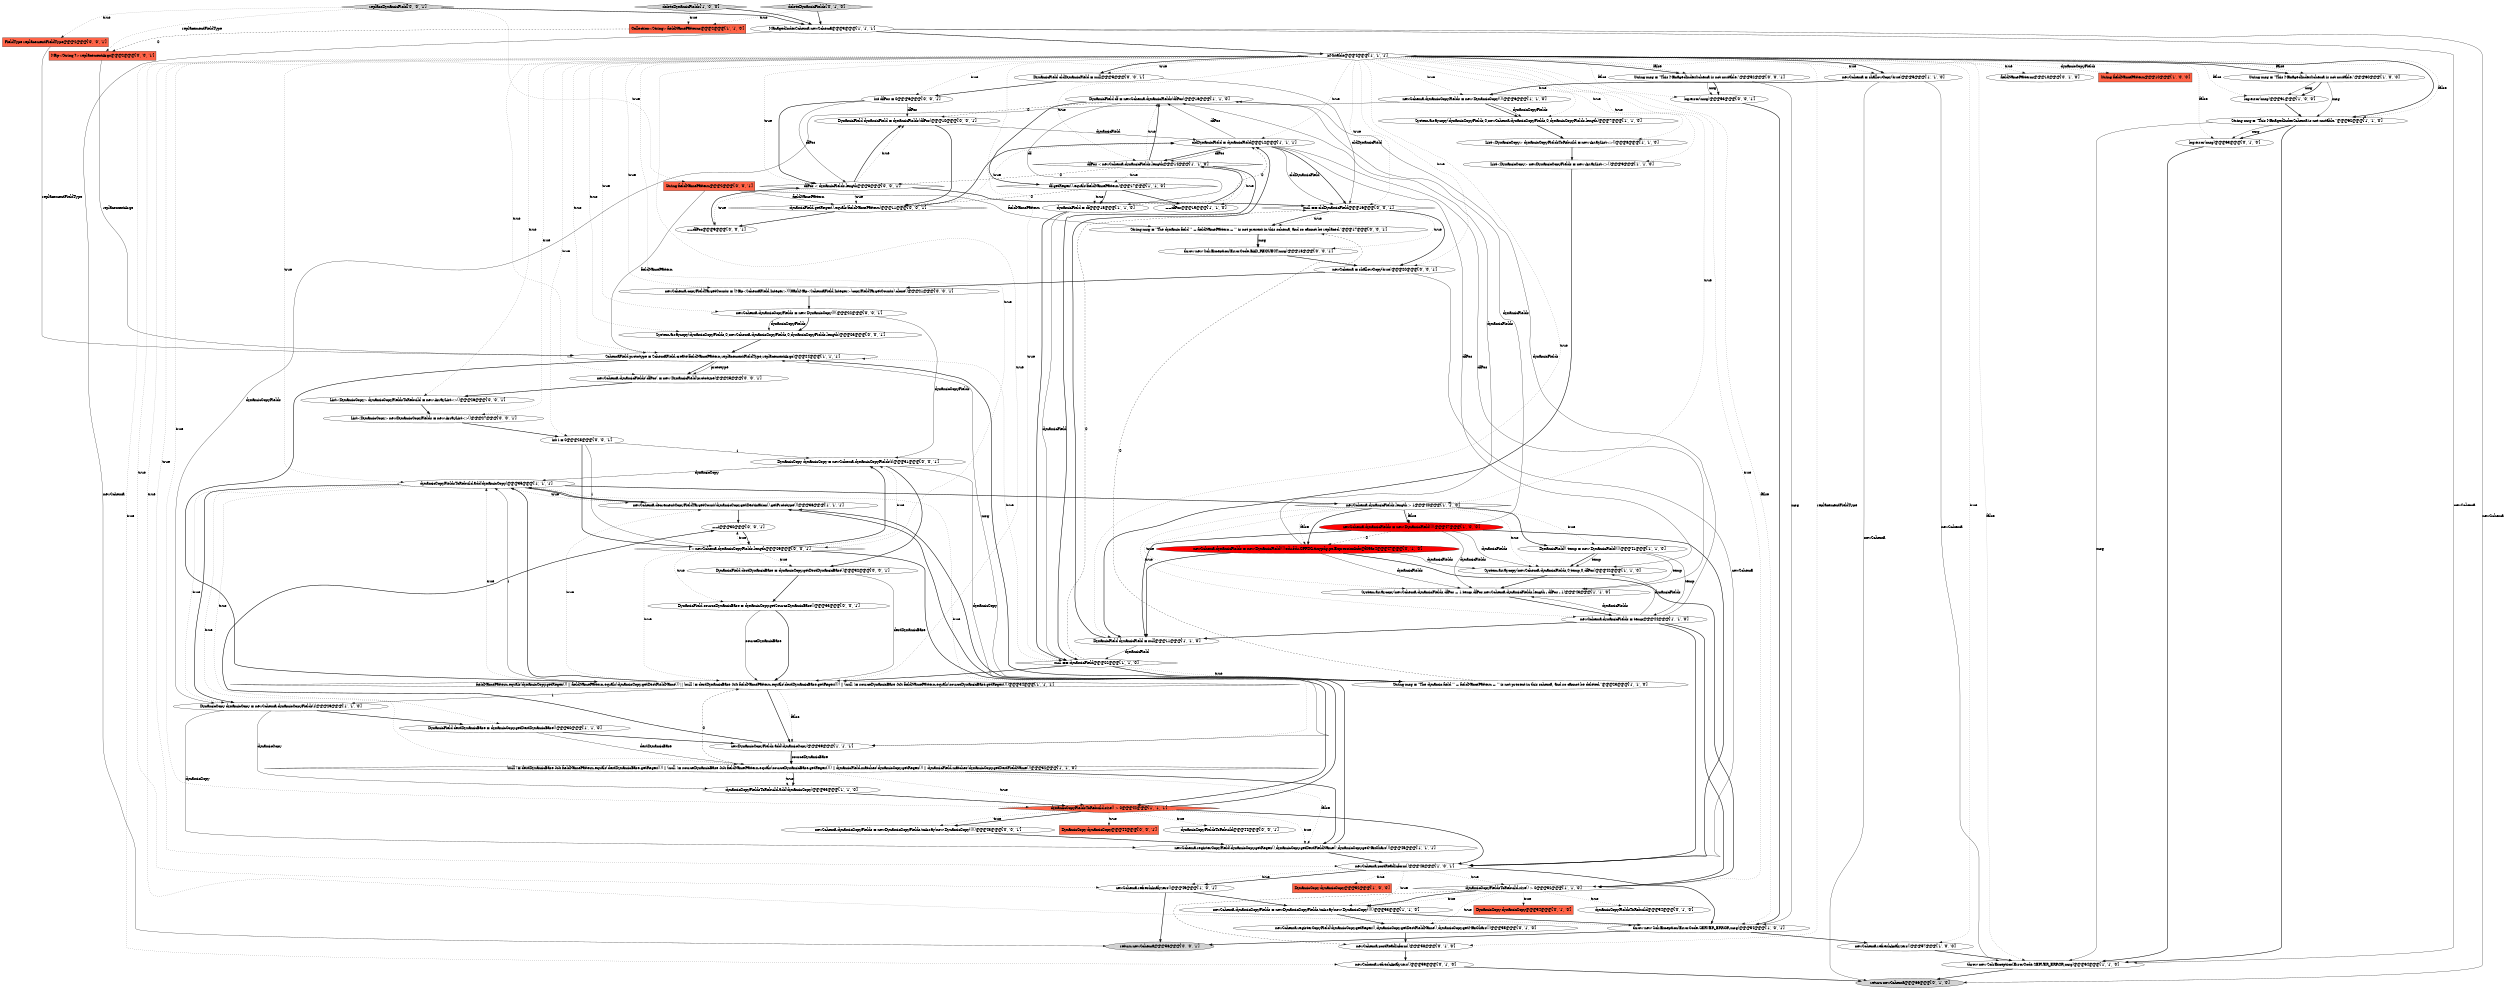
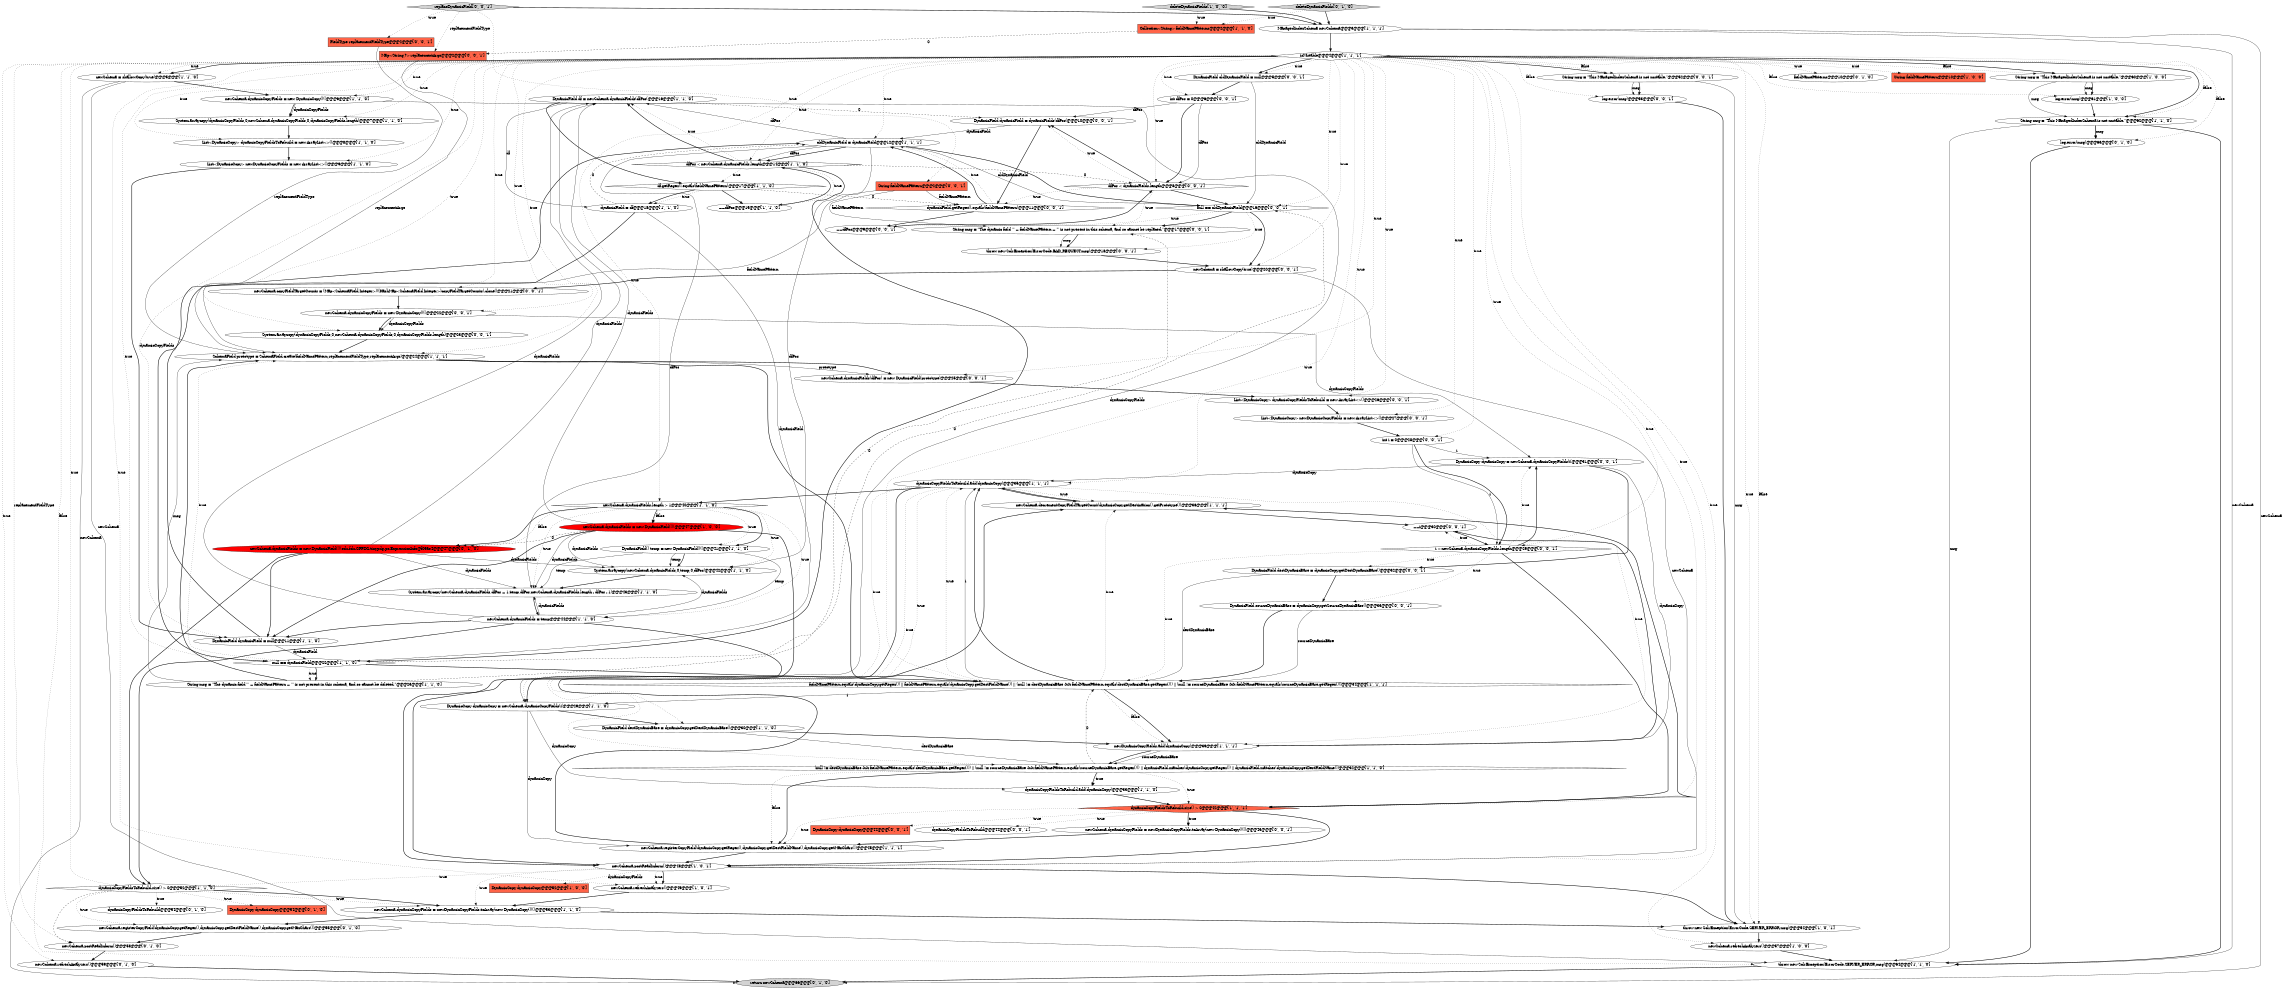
(2078, 67) -> (1855, 67)
(1564, 346) -> (157, 346)
(1381, 877) -> (625, 877)
(1160, 946) -> none
